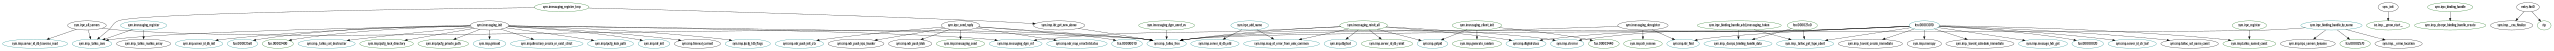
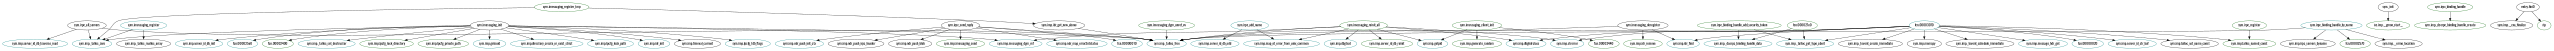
(1739, 25) -> (1739, 25)
